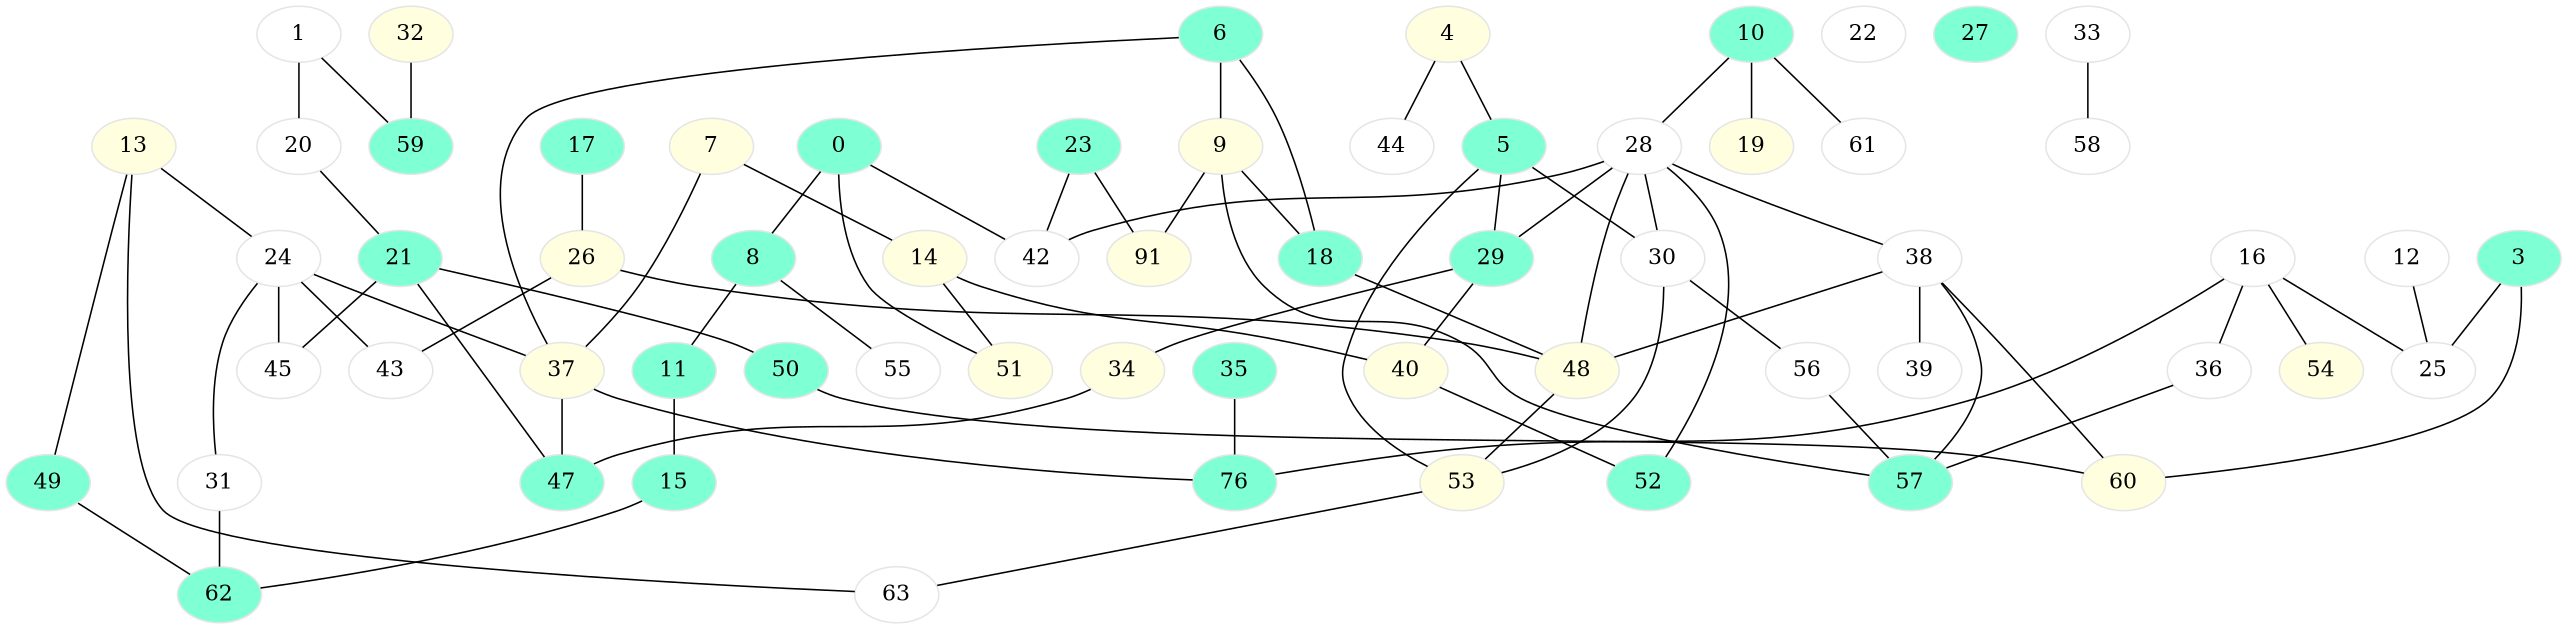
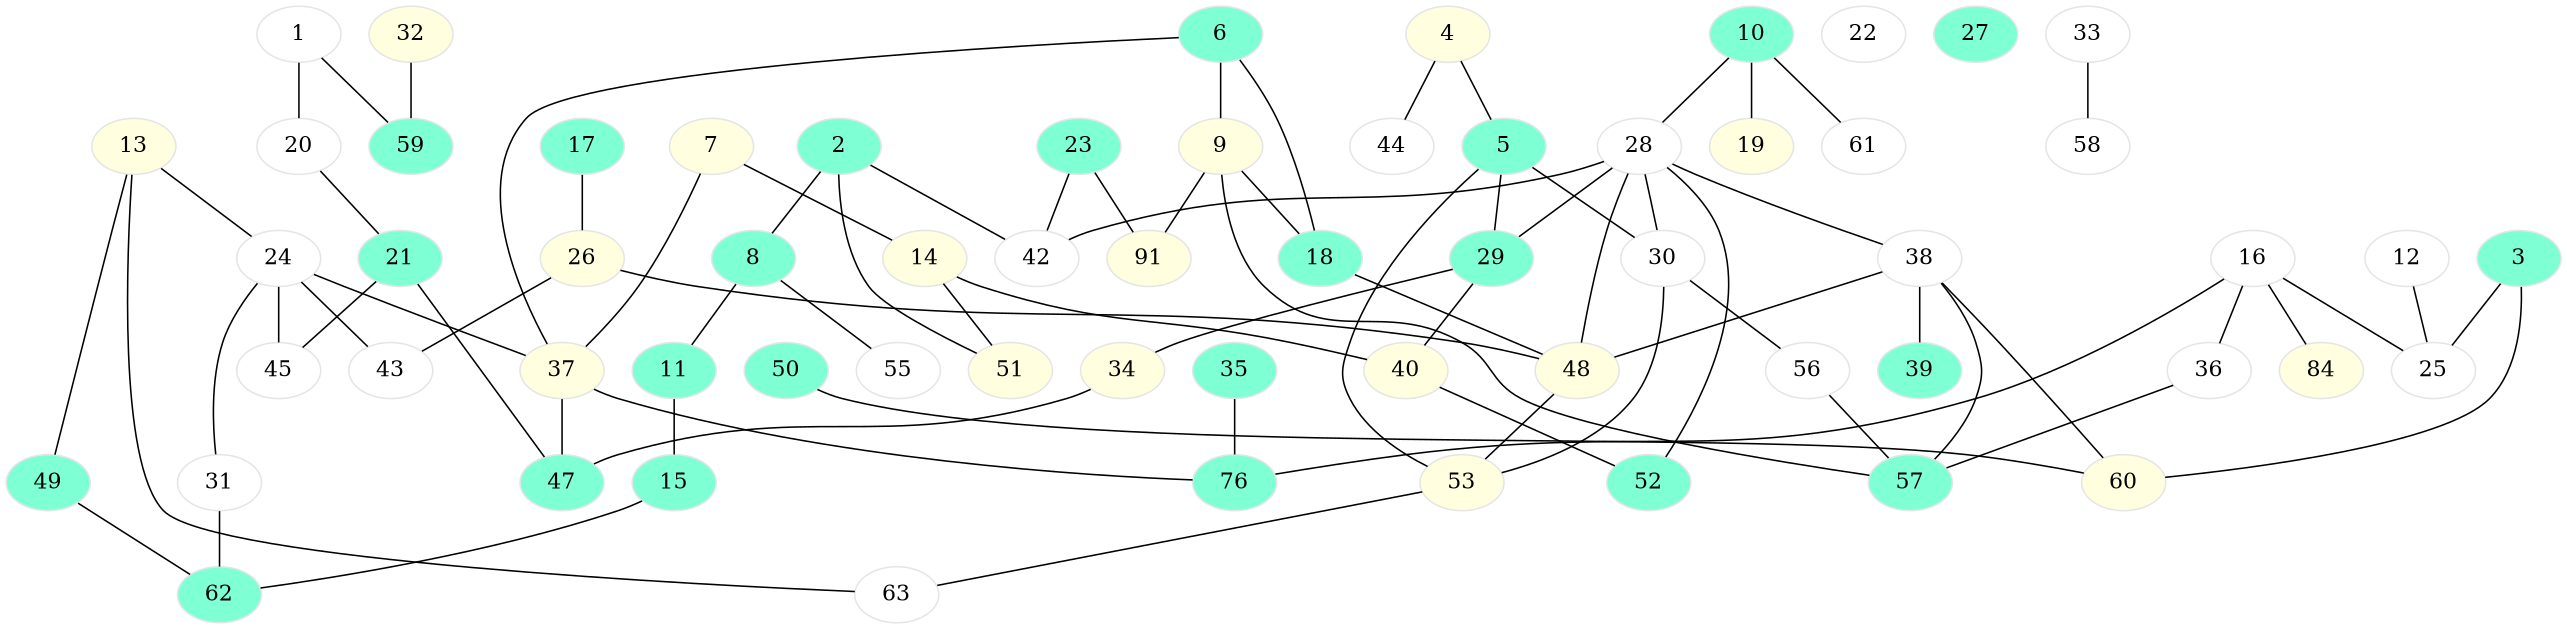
(839, 146) -> (839, 146)
(598, 306) -> none
(1920, 371) -> (1920, 371)
(2321, 371) -> (2321, 371)
